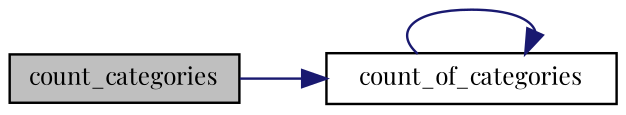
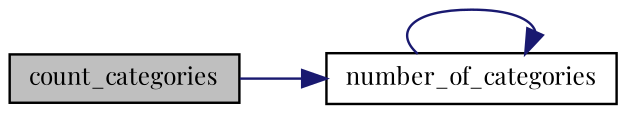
(472, 79) -> (472, 79)
